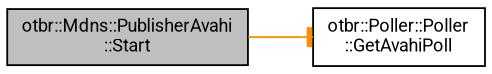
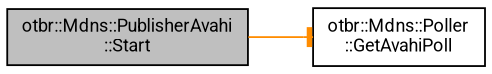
(399, 37) -> (399, 37)
